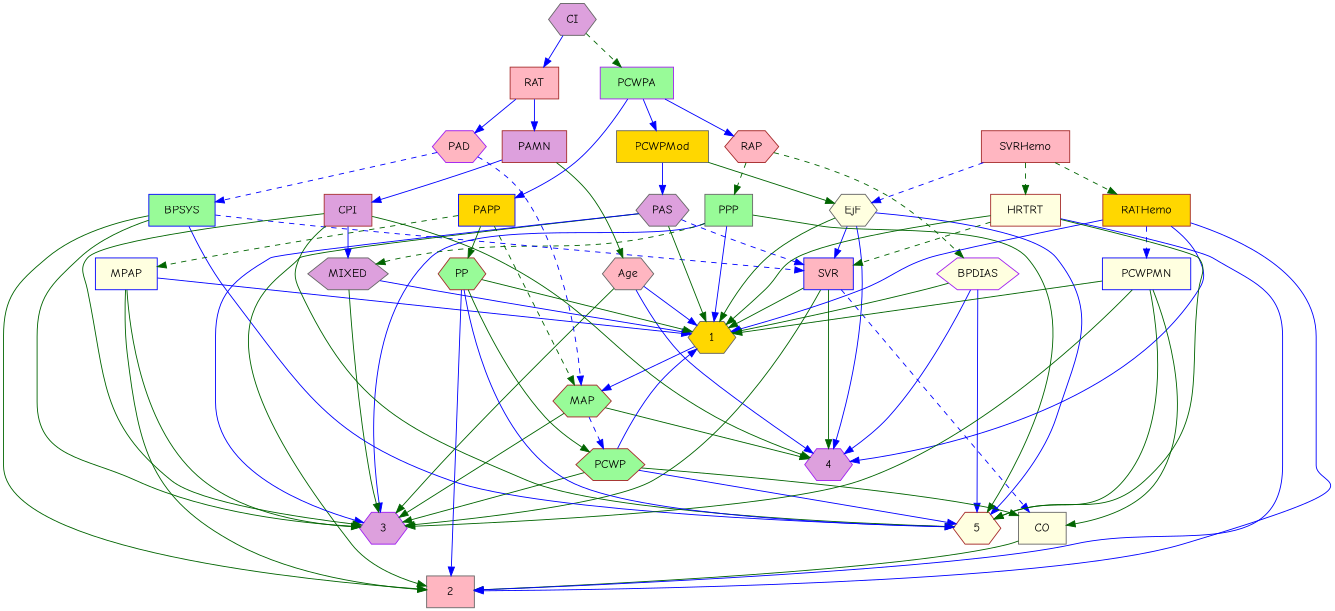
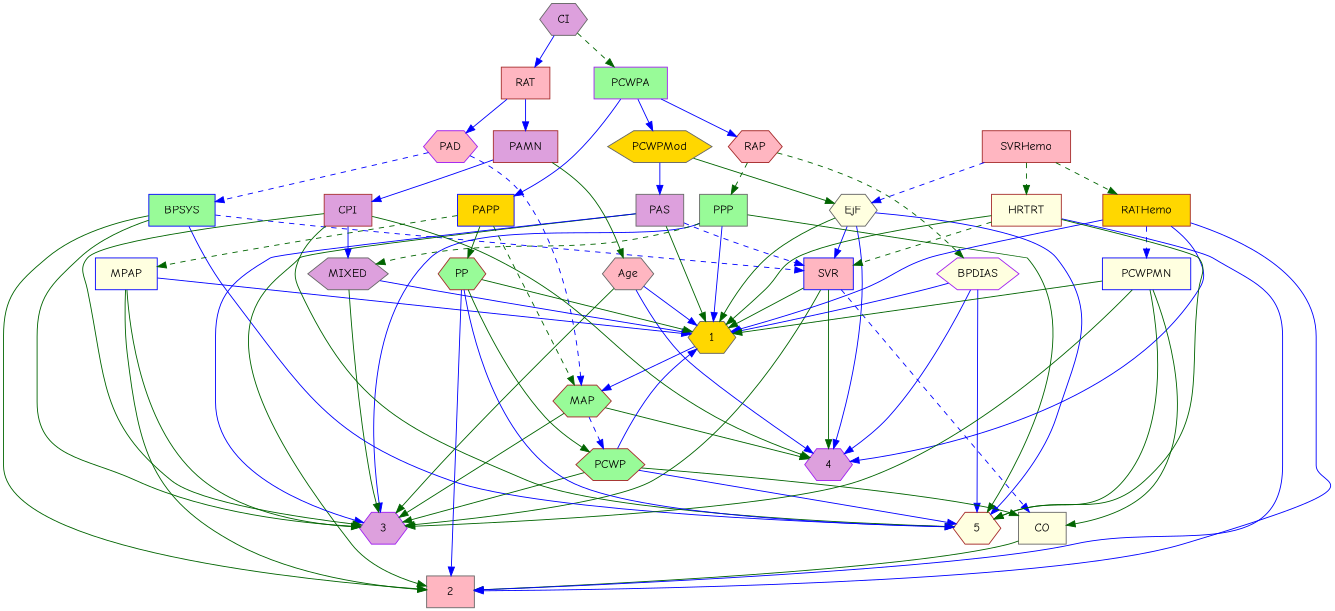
(662, 147) -> (660, 147)
(662, 210) -> (660, 210)
(845, 308) -> (845, 308)
